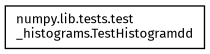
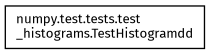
(105, 27) -> (105, 27)
